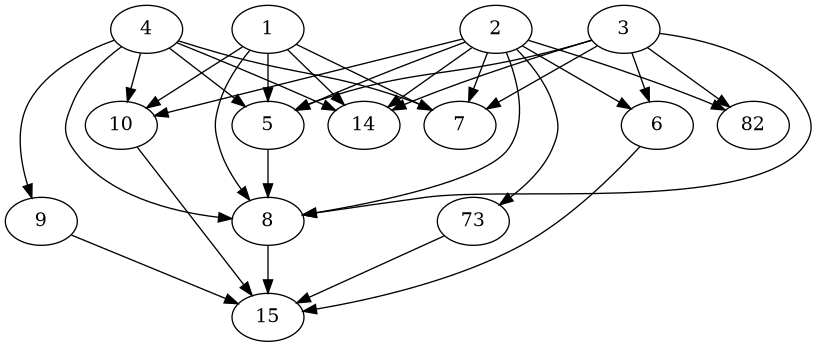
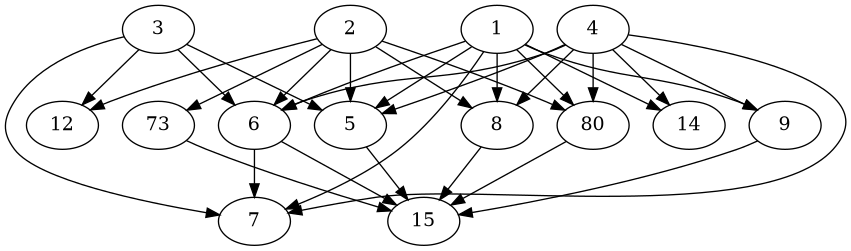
(452, 62) -> none
none -> (380, 71)
(481, 71) -> (254, 158)
none -> (623, 74)
none -> (445, 75)
(465, 82) -> none
(121, 125) -> (593, 125)
(753, 125) -> (62, 125)
(268, 167) -> (385, 170)
(670, 190) -> none
